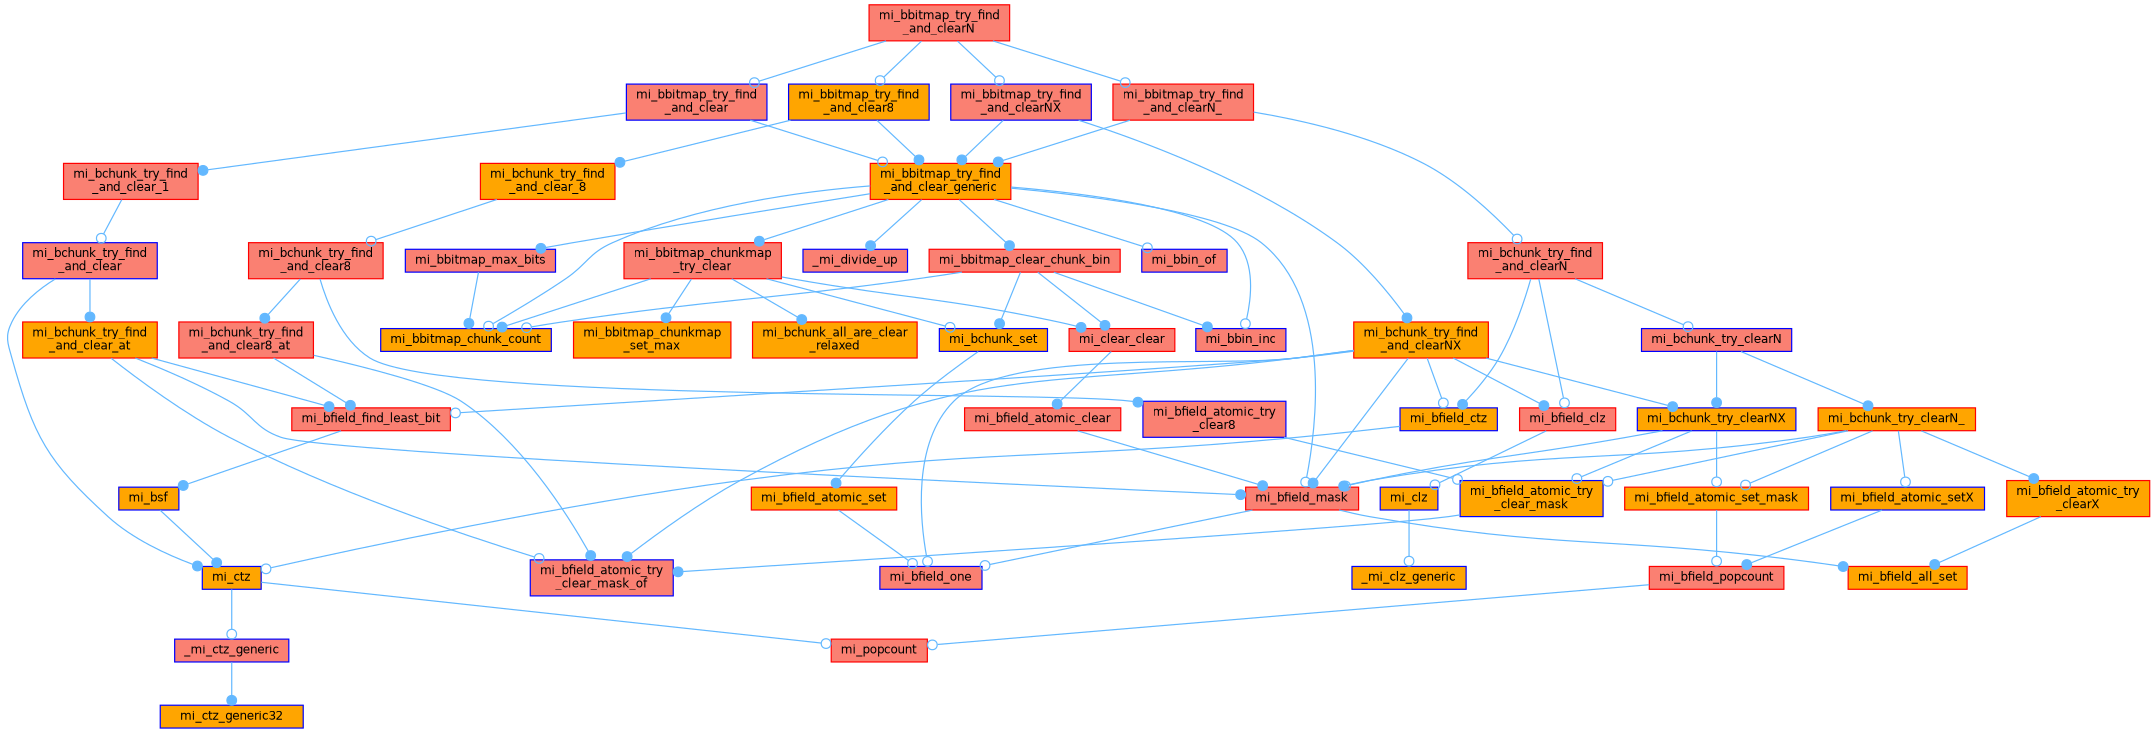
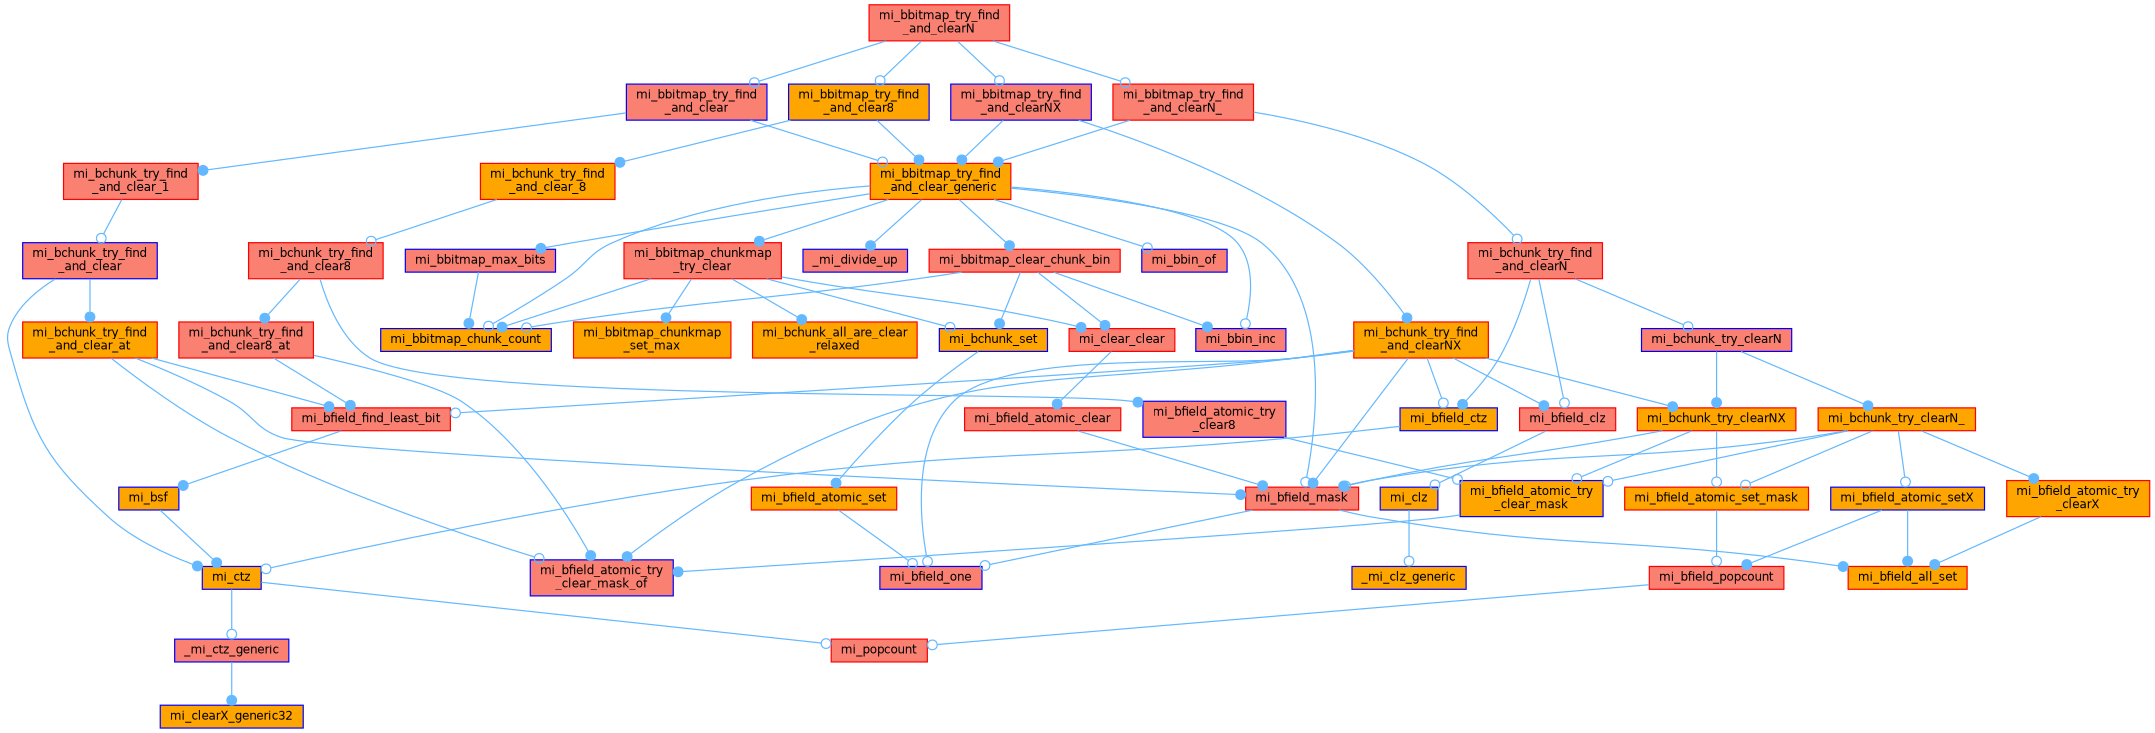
(1717, 419) -> (1717, 419)
none -> (1908, 533)
(232, 717) -> (232, 717)
